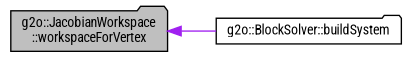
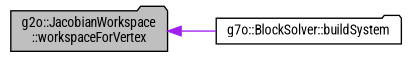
(309, 31) -> (309, 31)
